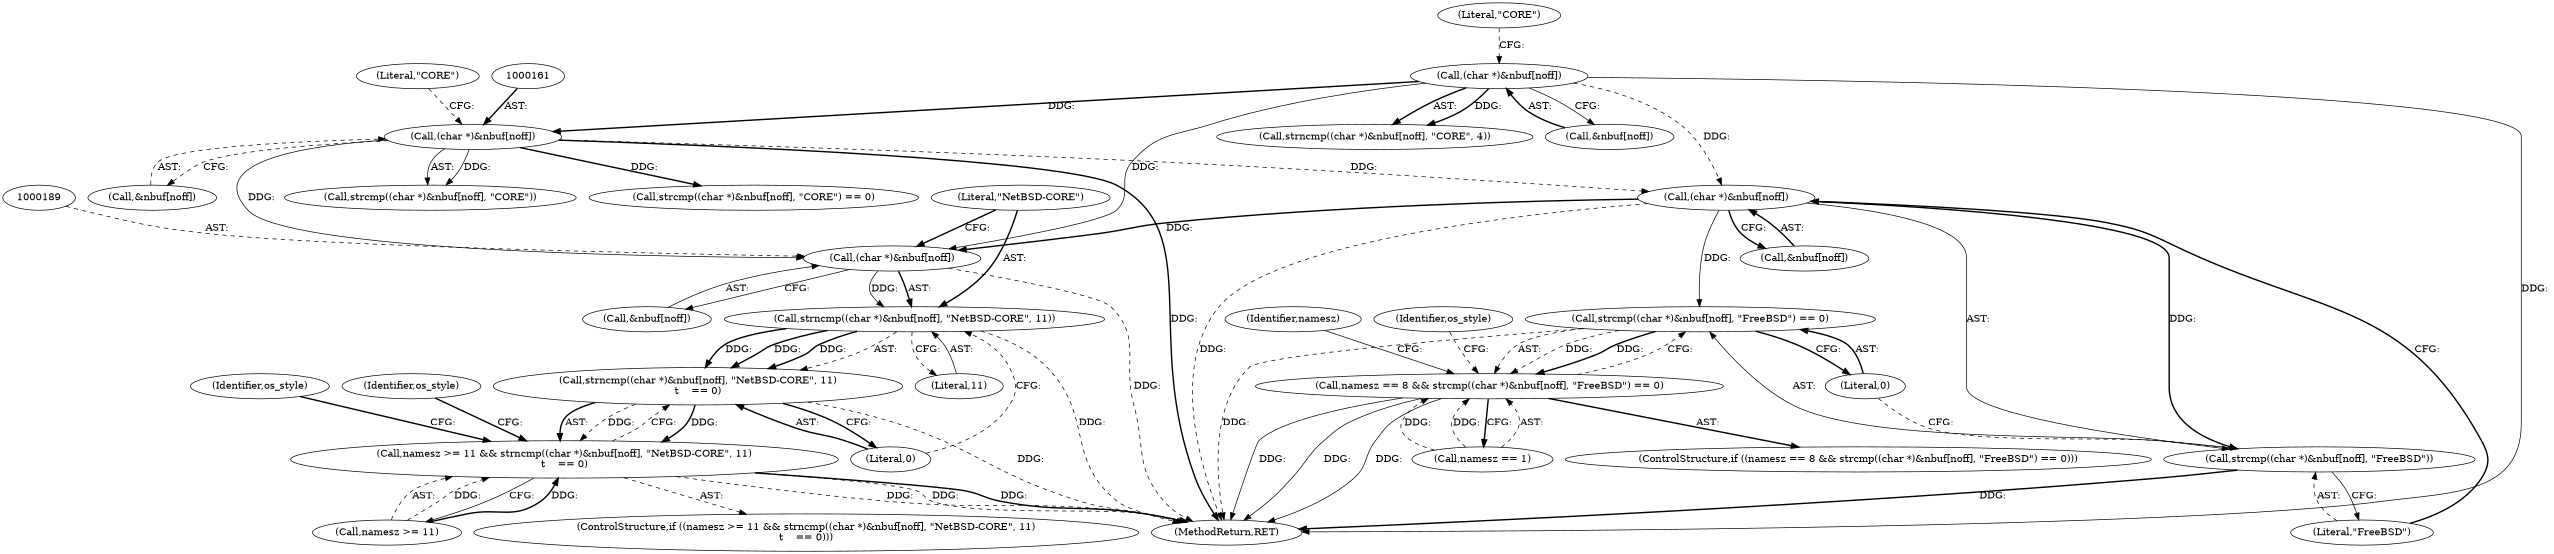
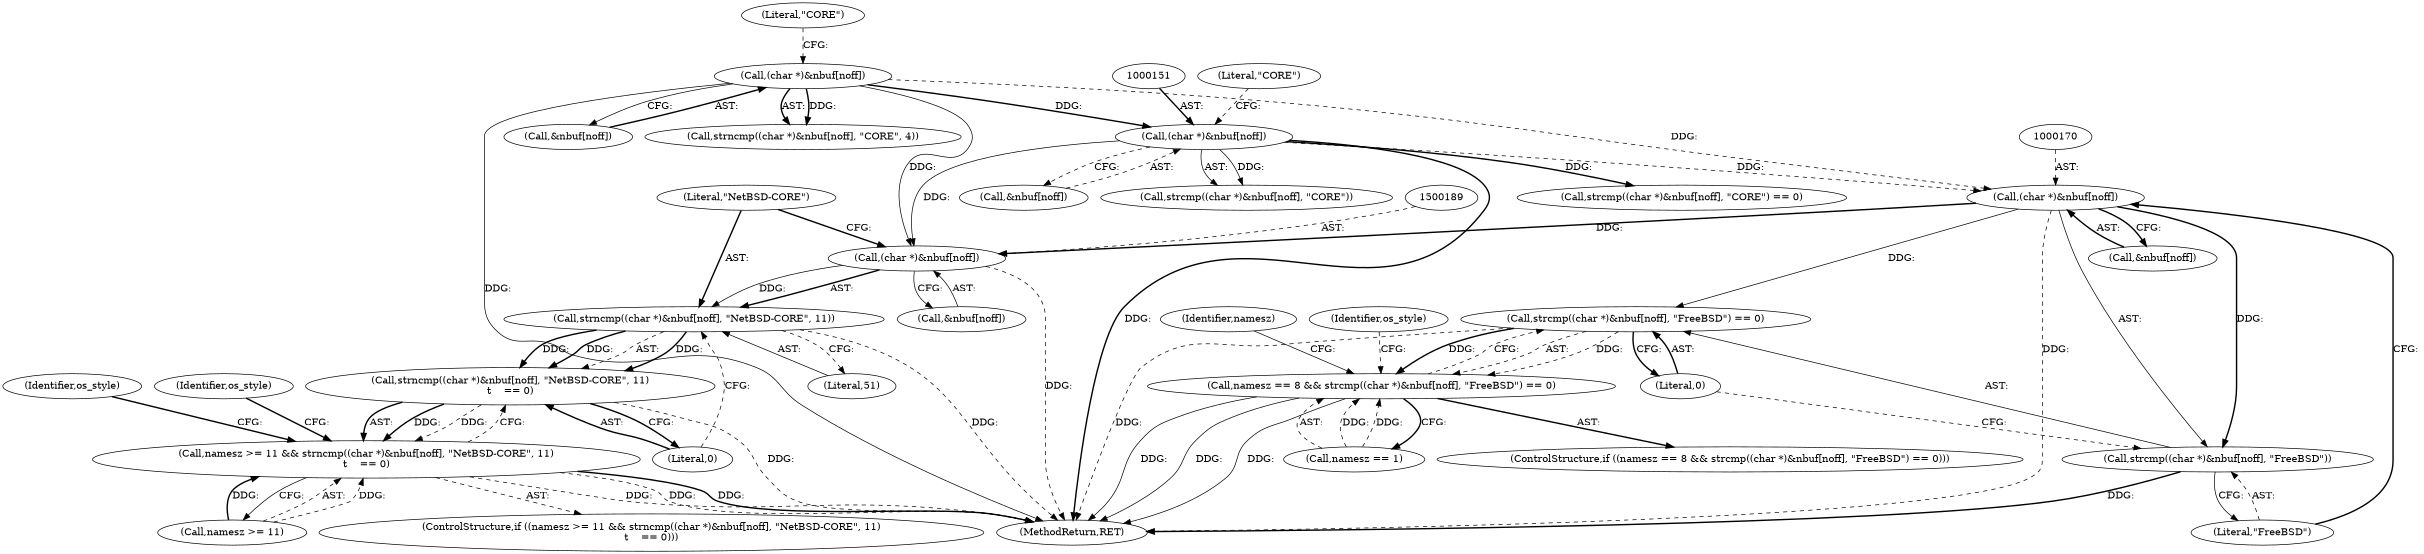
(528, 76) -> (1149, 76)
none -> (2056, 137)
(39, 198) -> (1442, 198)
(959, 386) -> (852, 386)
